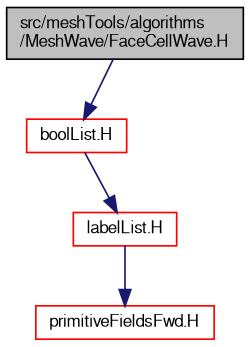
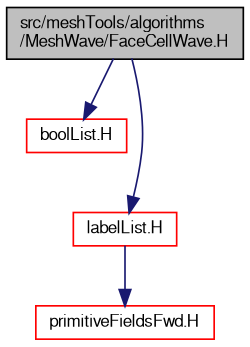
(97, 175) -> (142, 128)
